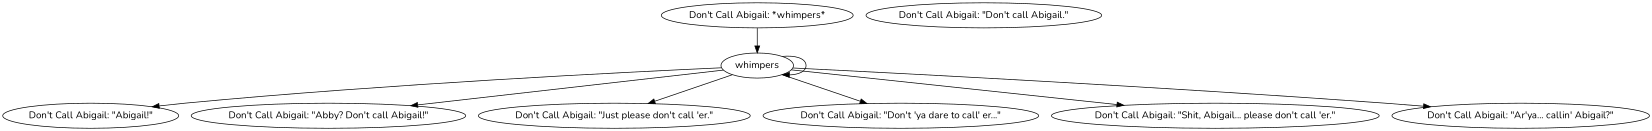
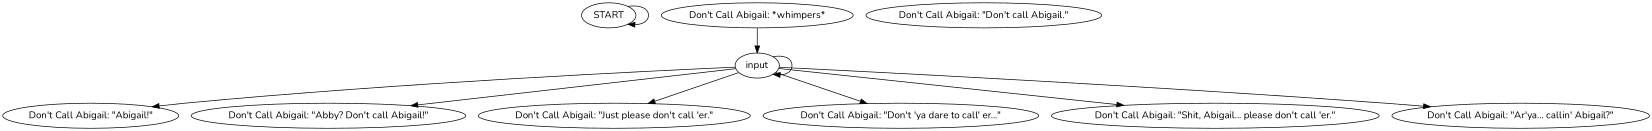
none -> (609, 15)
(757, 66) -> (757, 66)
